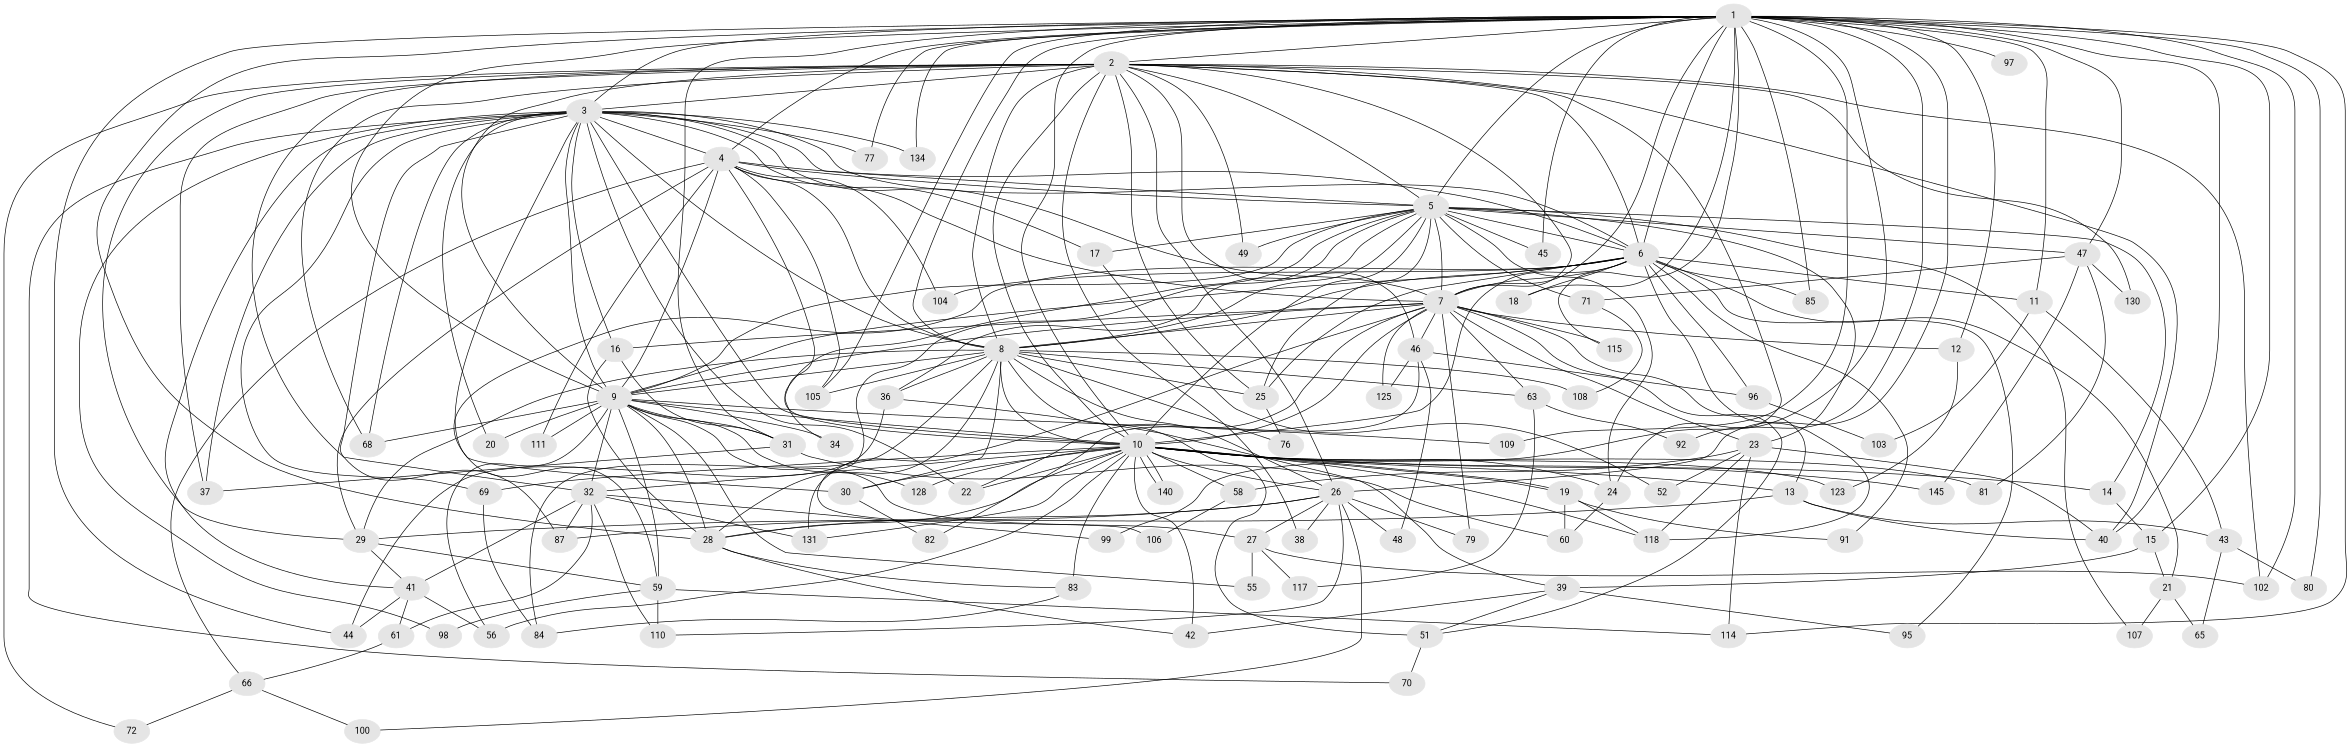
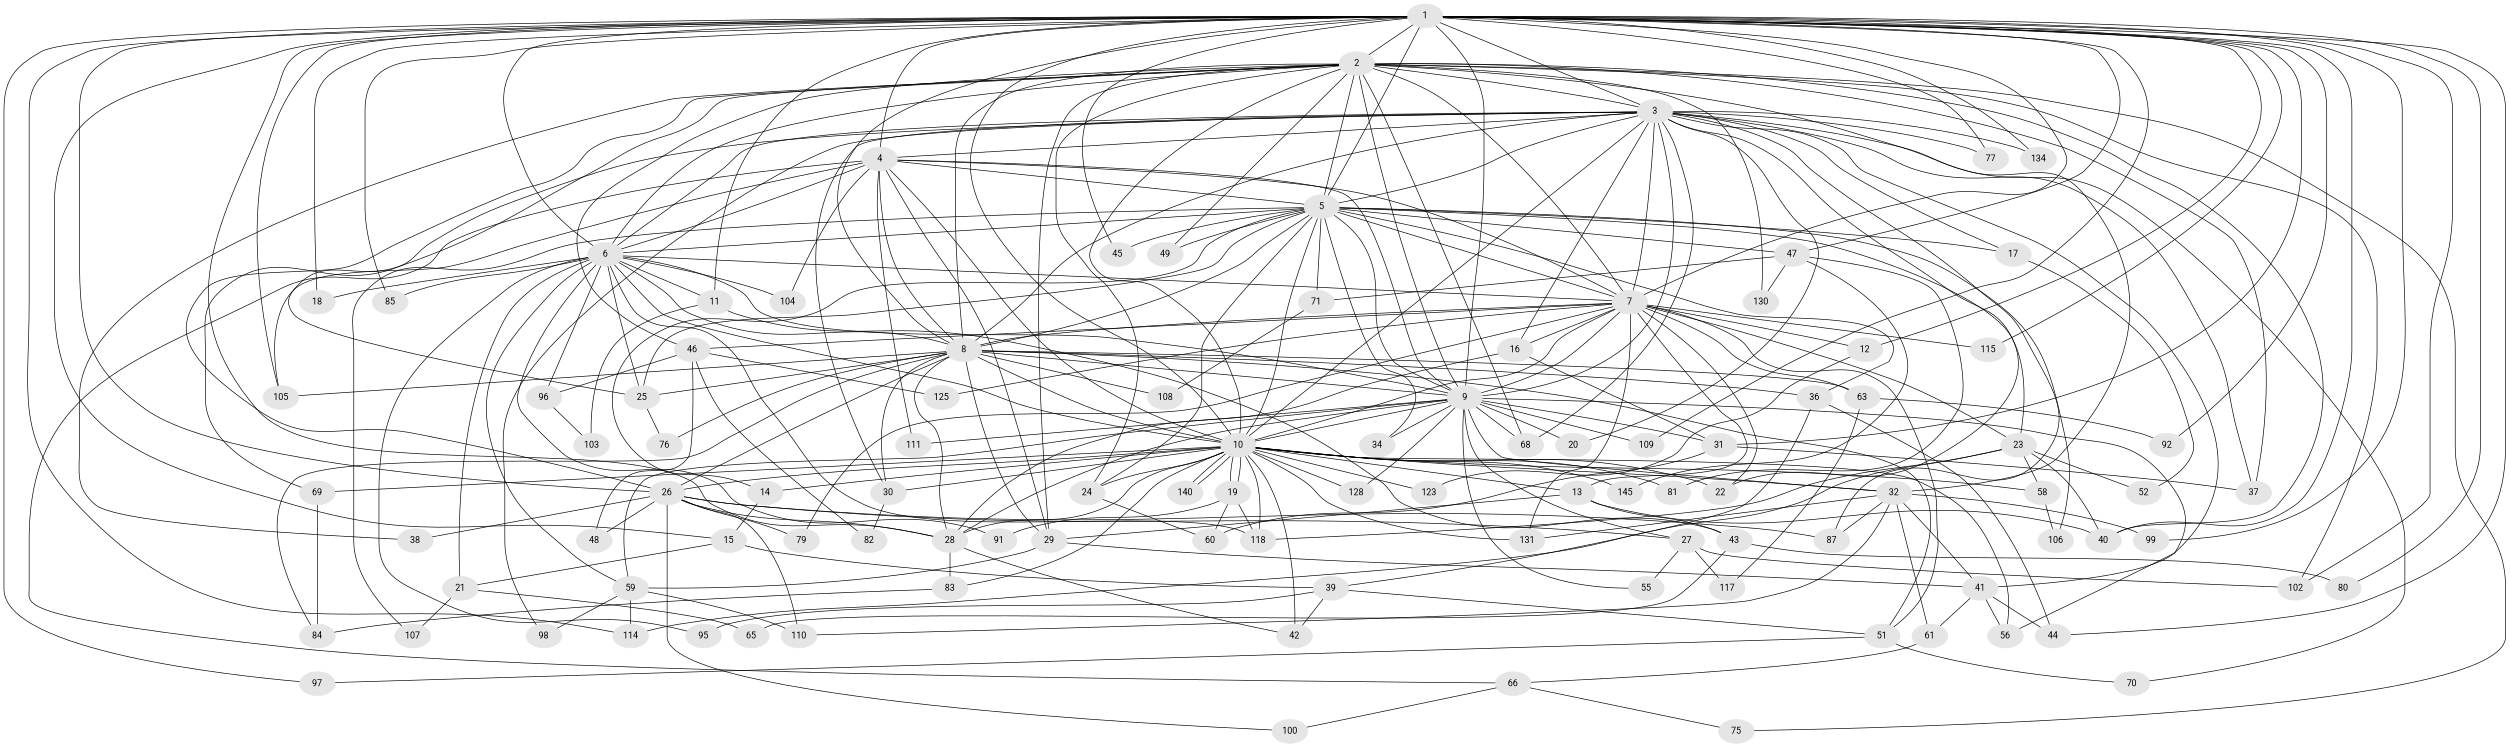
none -> (1100, 660)
(132, 731) -> (1736, 731)
